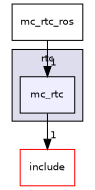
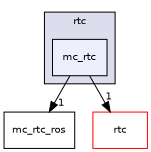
(47, 56) -> (62, 90)
(47, 168) -> (120, 130)
